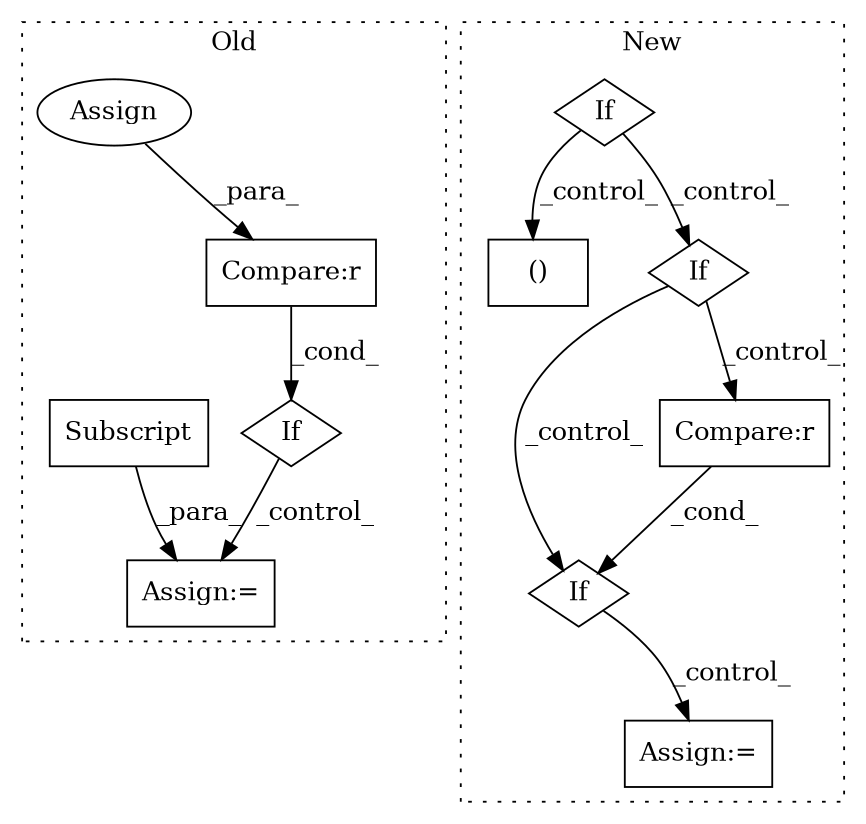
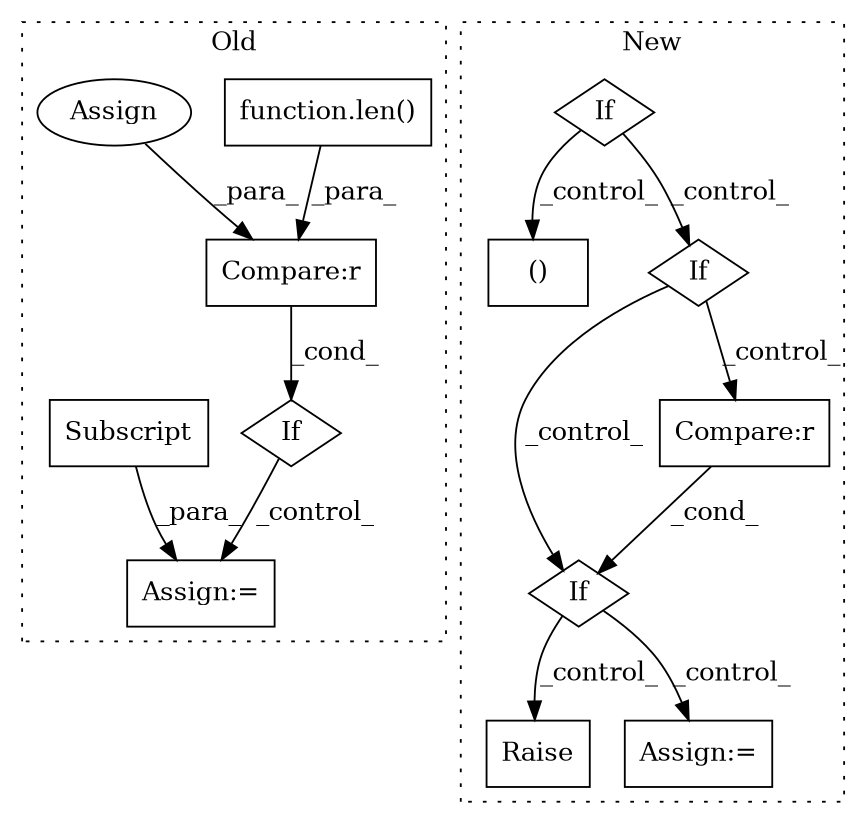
none -> (328, 112)
none -> (538, 754)
